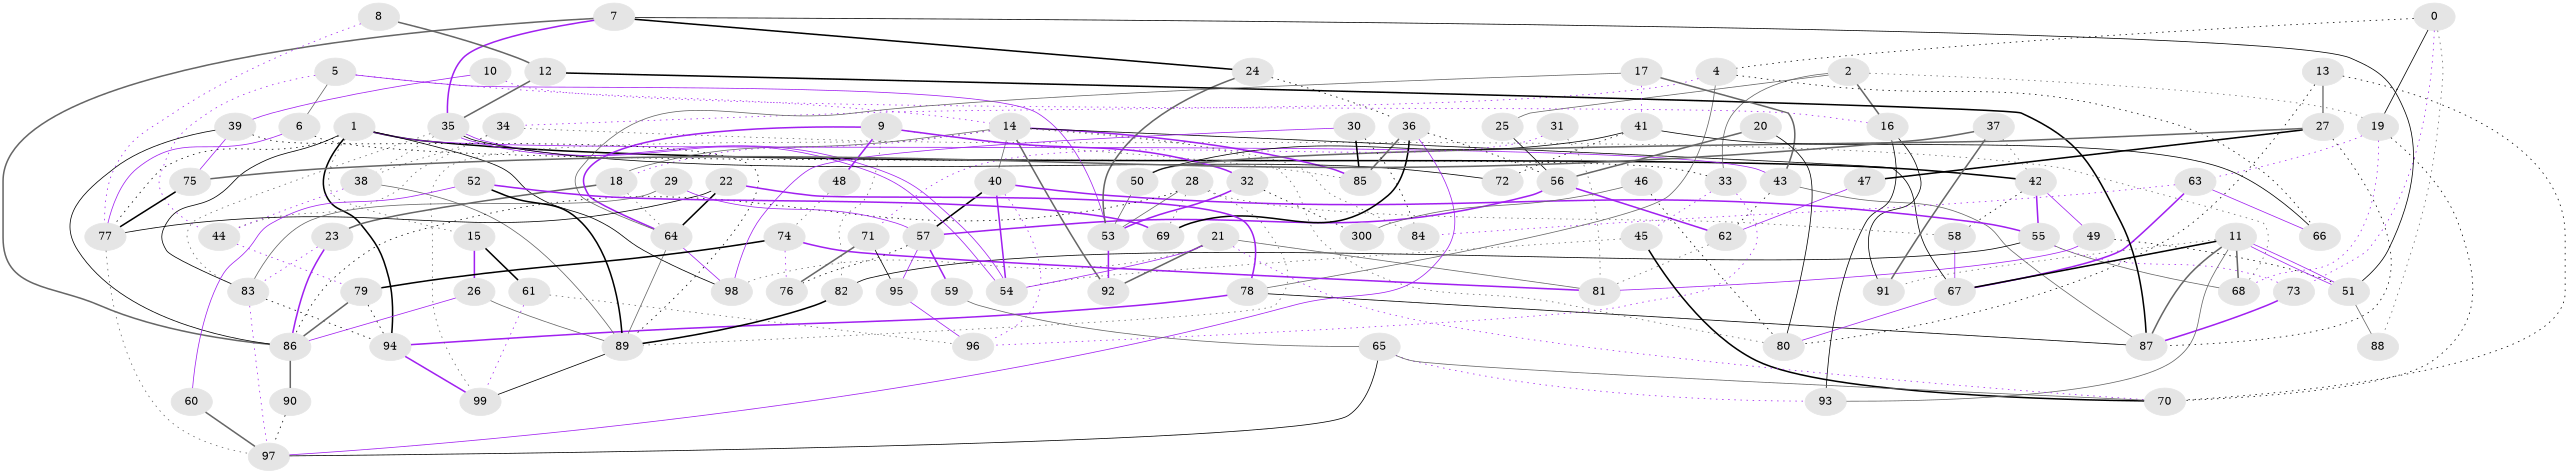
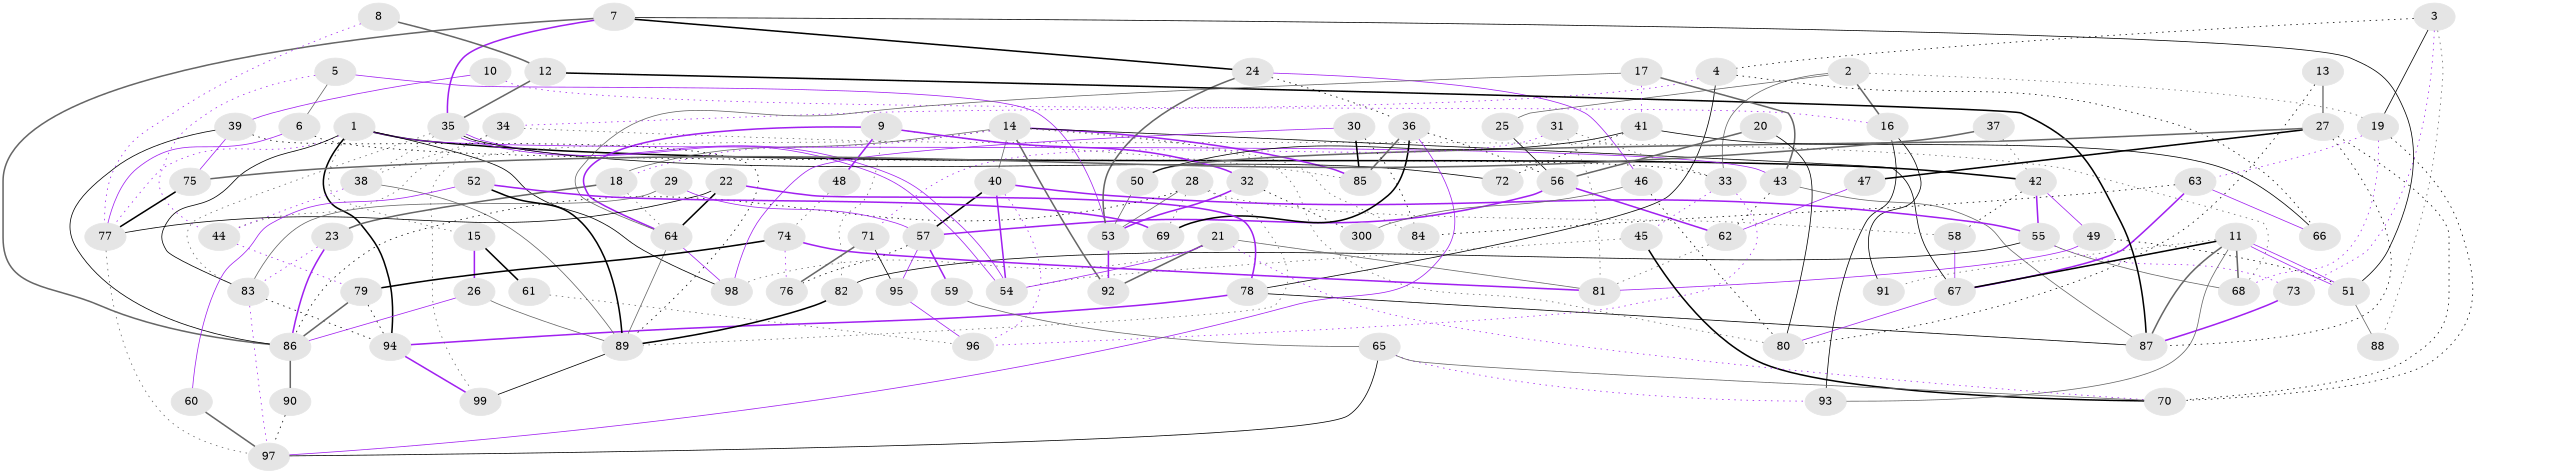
(2435, 17) -> (2435, 17)
none -> (1468, 87)
(673, 98) -> none
(200, 153) -> (200, 153)
none -> (1642, 154)
(1935, 212) -> none
(1734, 216) -> (1734, 216)
(1530, 237) -> (1530, 237)
(2552, 319) -> (2433, 339)
(505, 347) -> none
